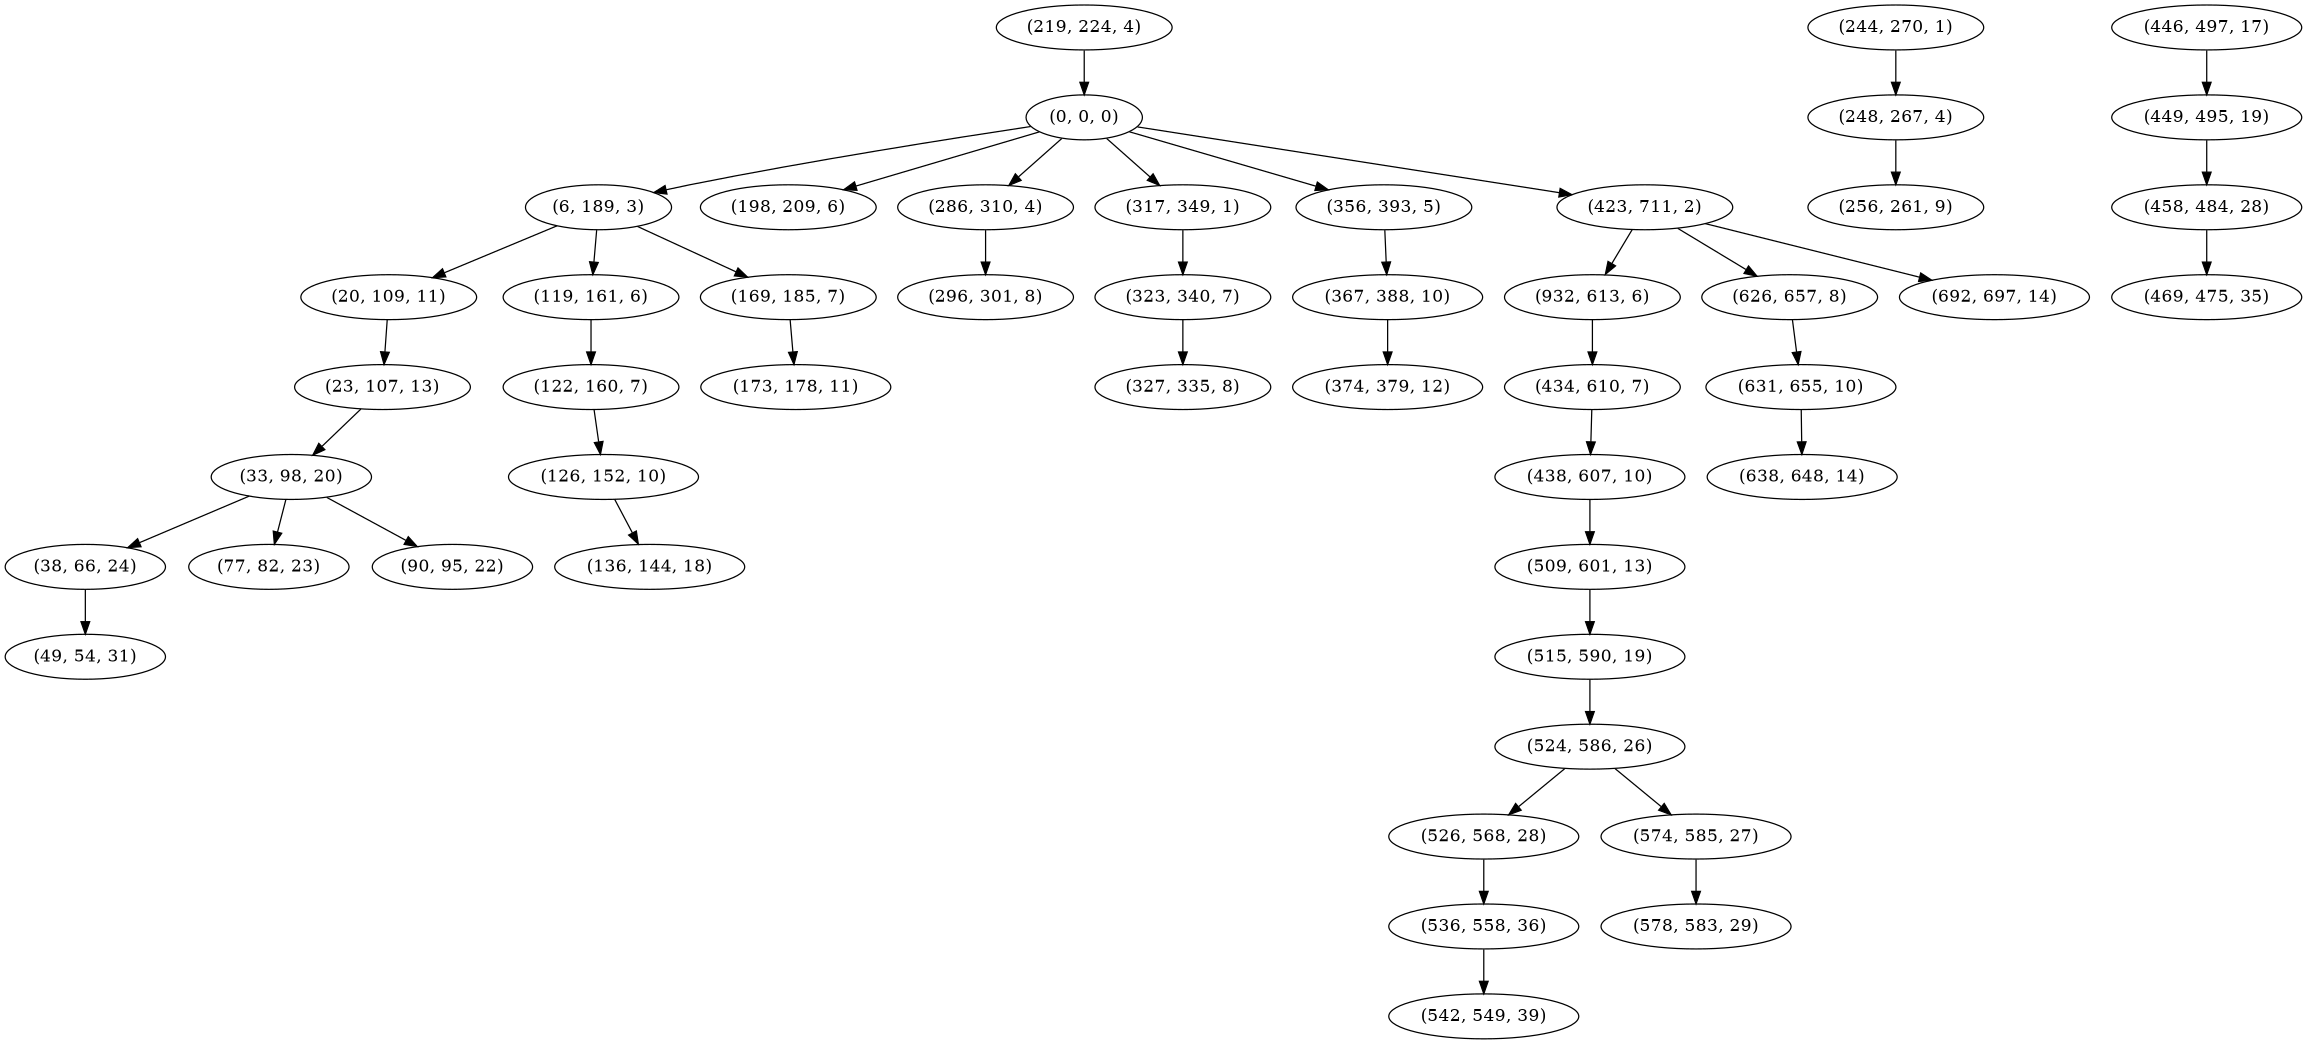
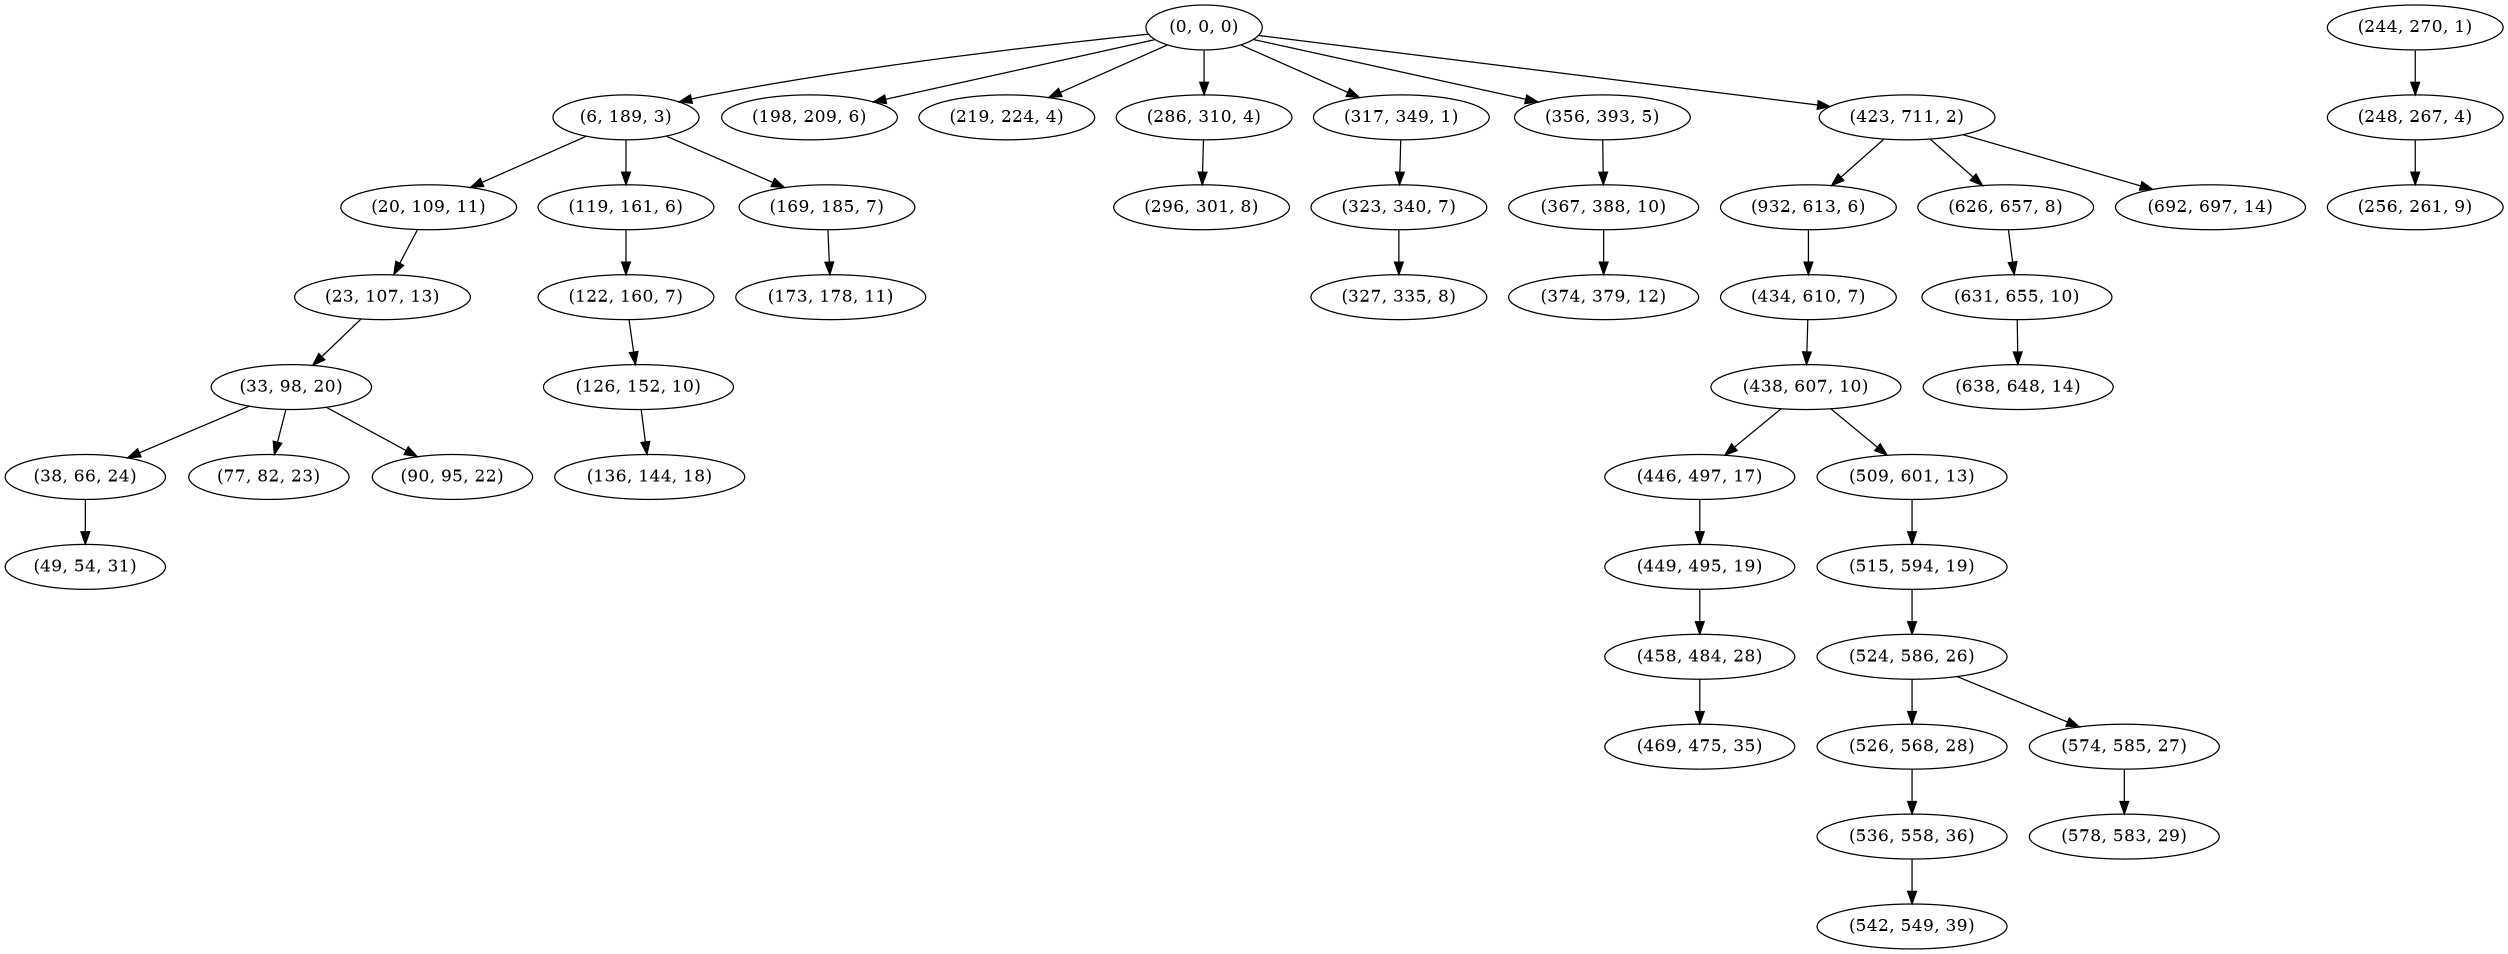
(1084, 66) -> (1114, 69)
none -> (1758, 428)
(1590, 657) -> (1912, 567)
